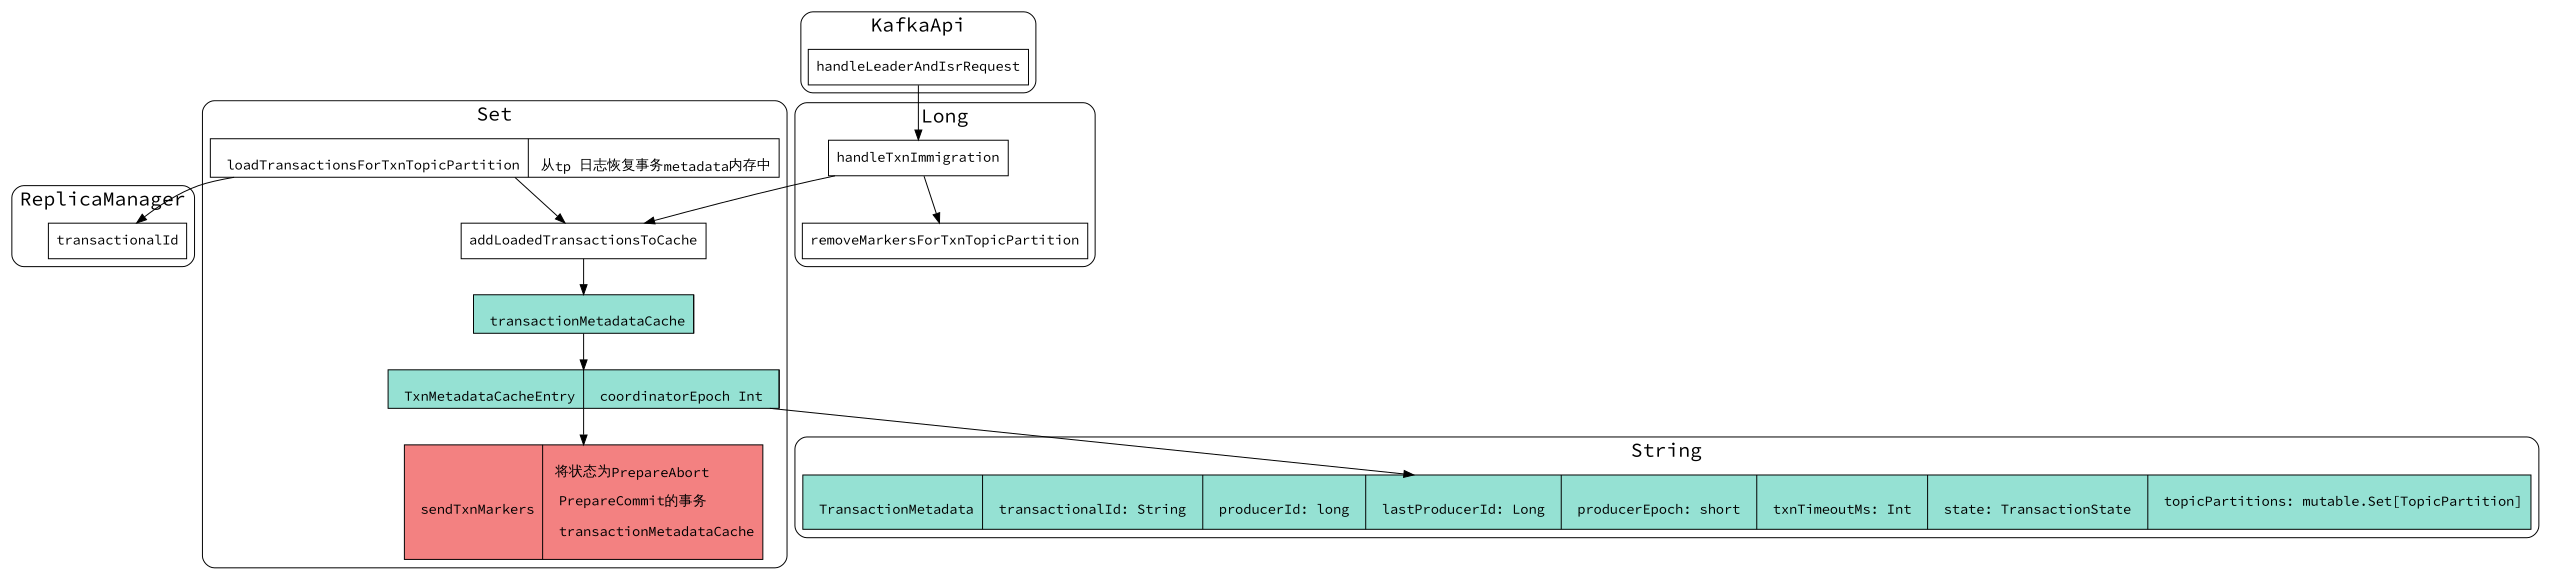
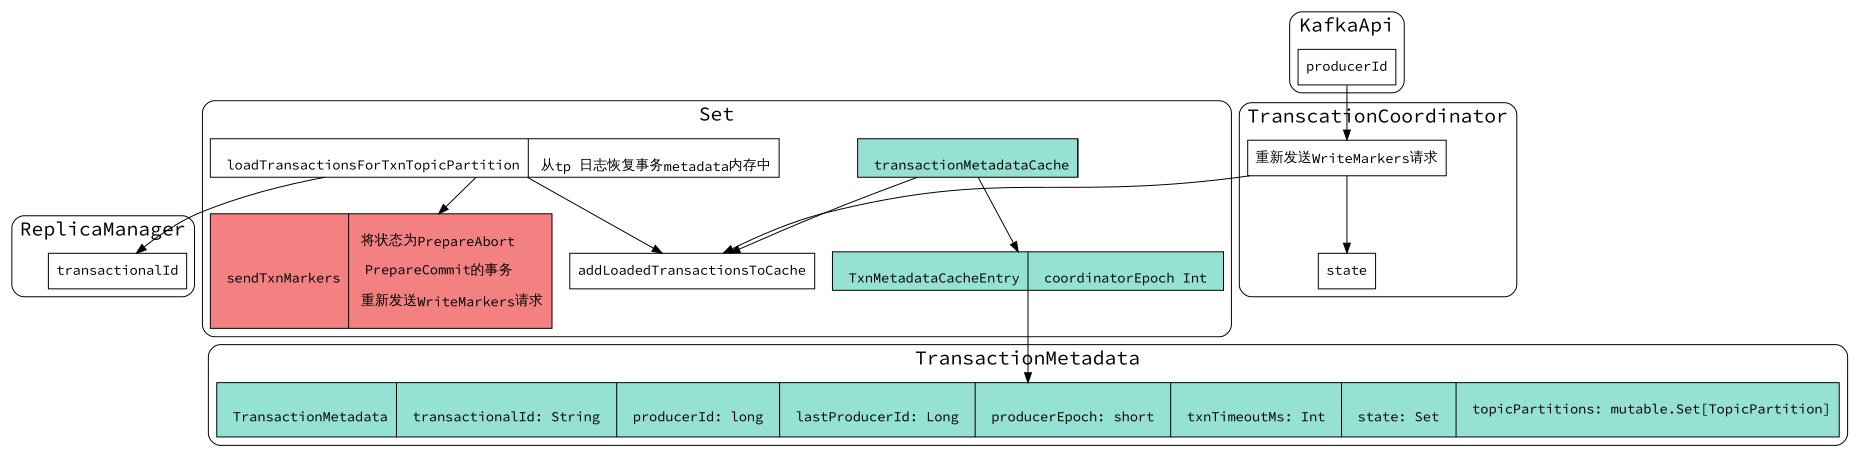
(918, 67) -> (1347, 67)
(945, 118) -> (1378, 118)
(918, 158) -> (1347, 158)
(945, 241) -> (1347, 271)
(584, 272) -> (859, 199)
(584, 422) -> (461, 192)
(1667, 452) -> (1028, 359)
(2038, 510) -> (1399, 417)
(653, 532) -> (450, 301)
